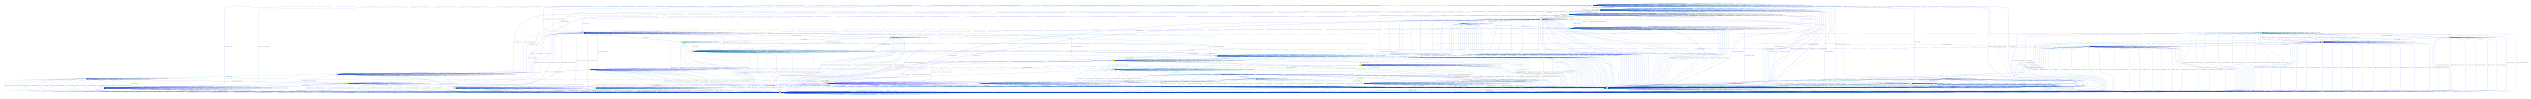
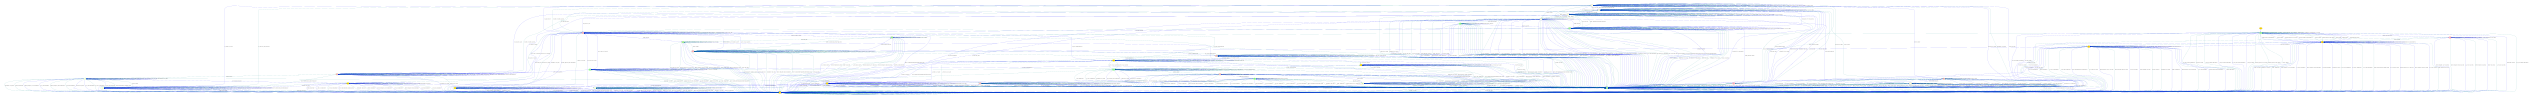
none -> (2261, 28)
(1386, 44) -> none
